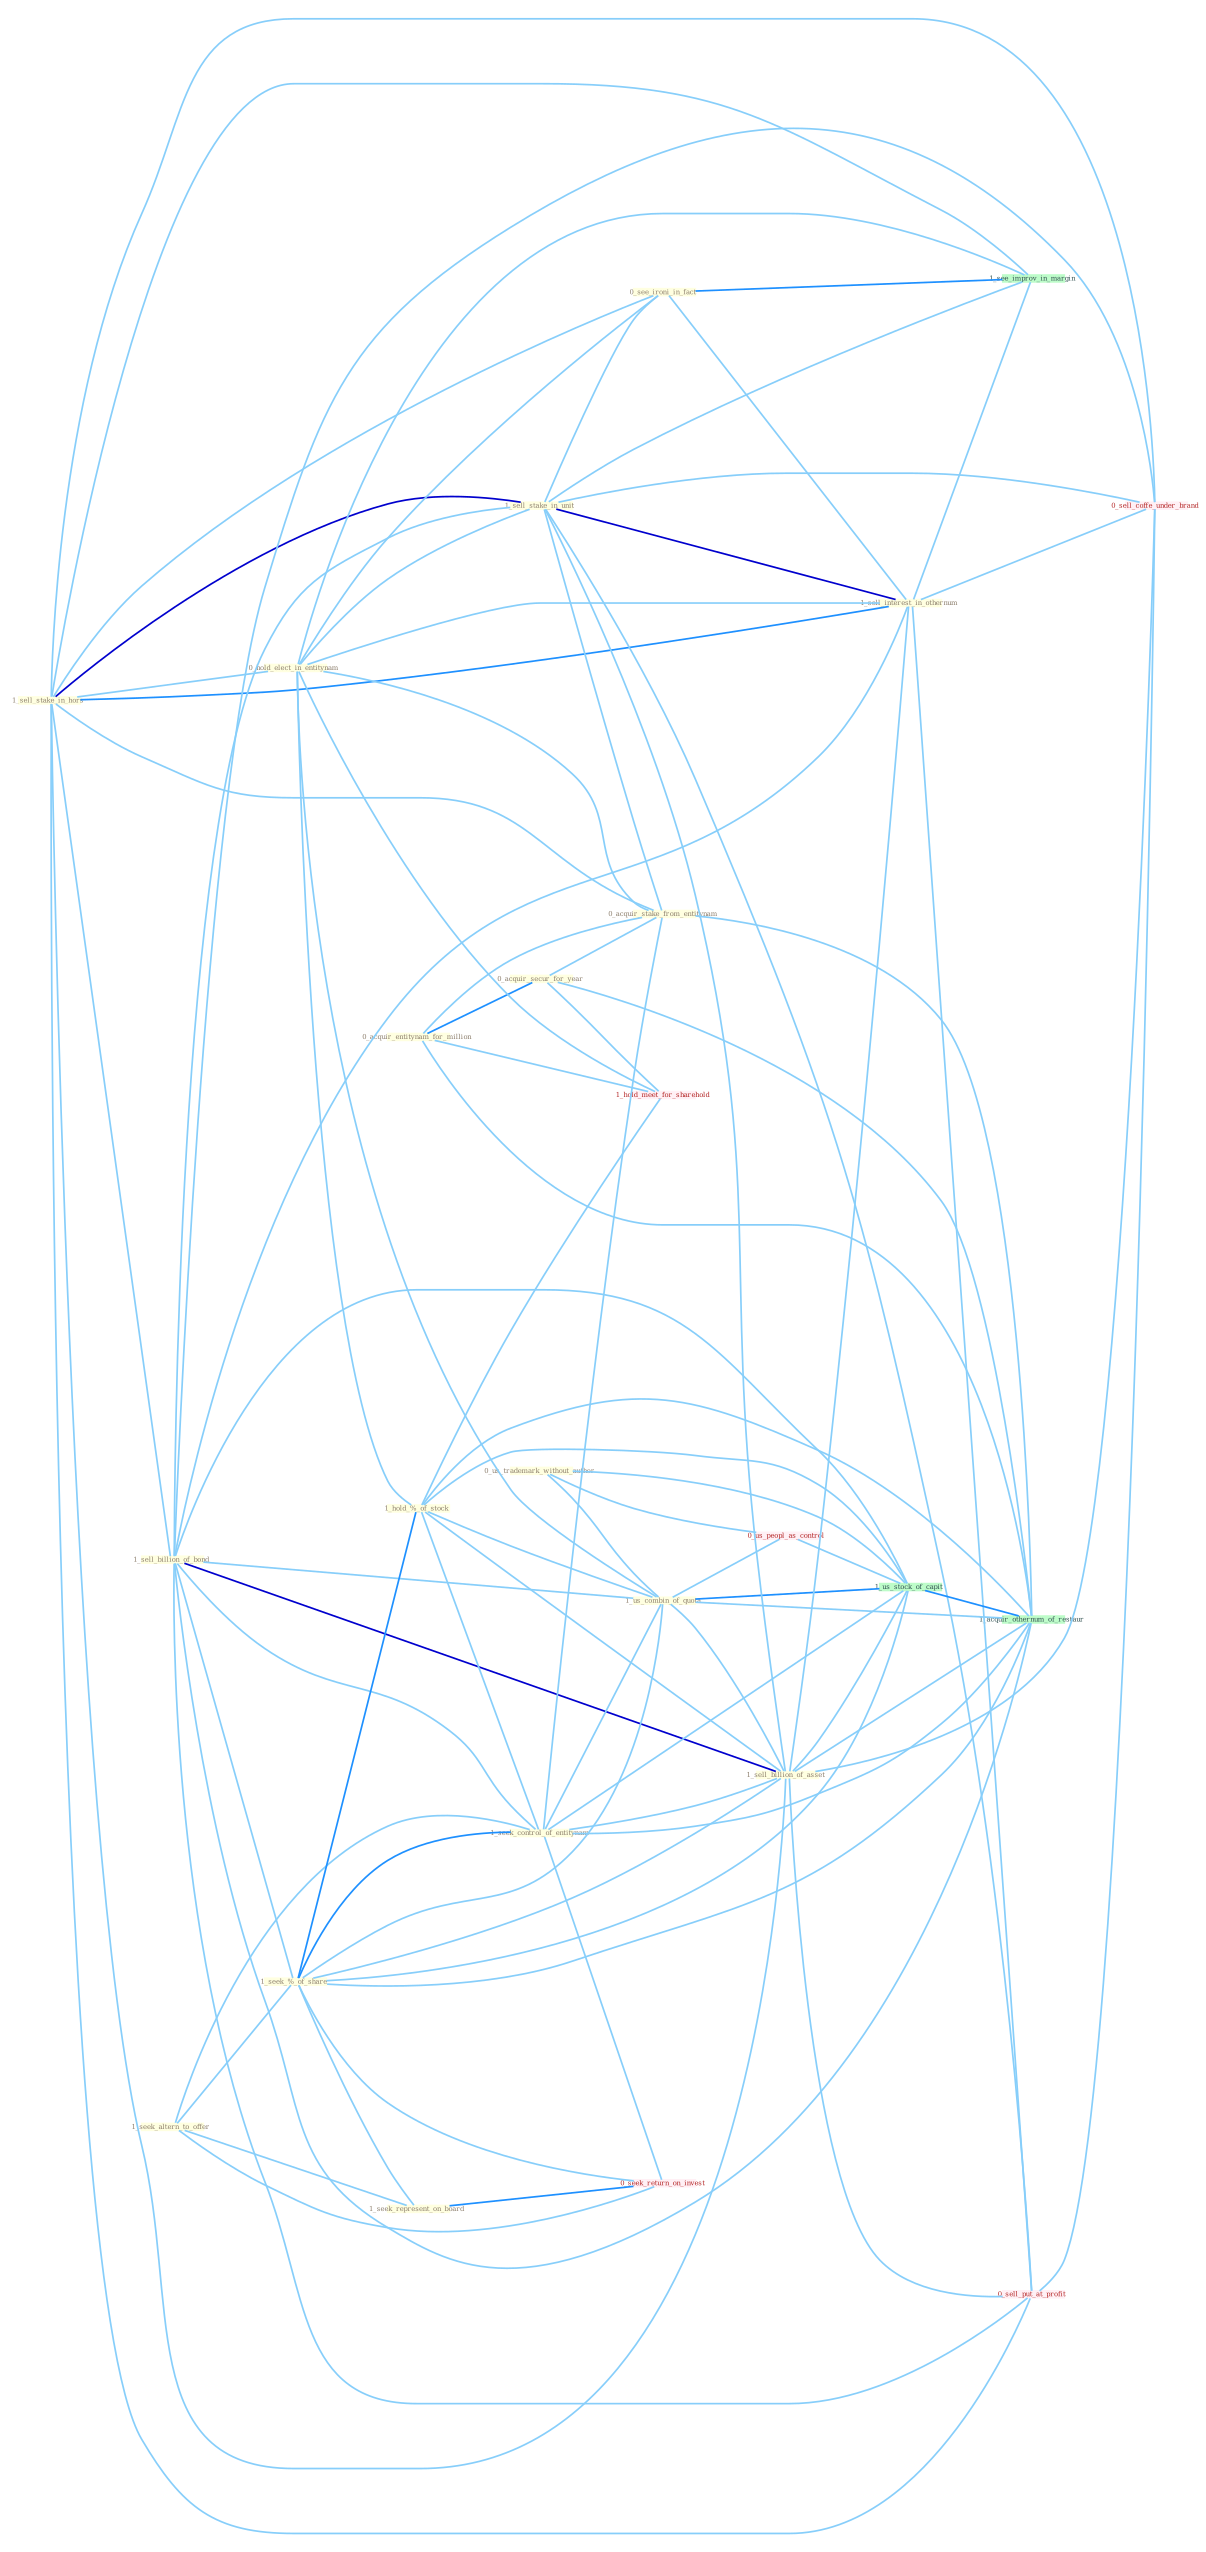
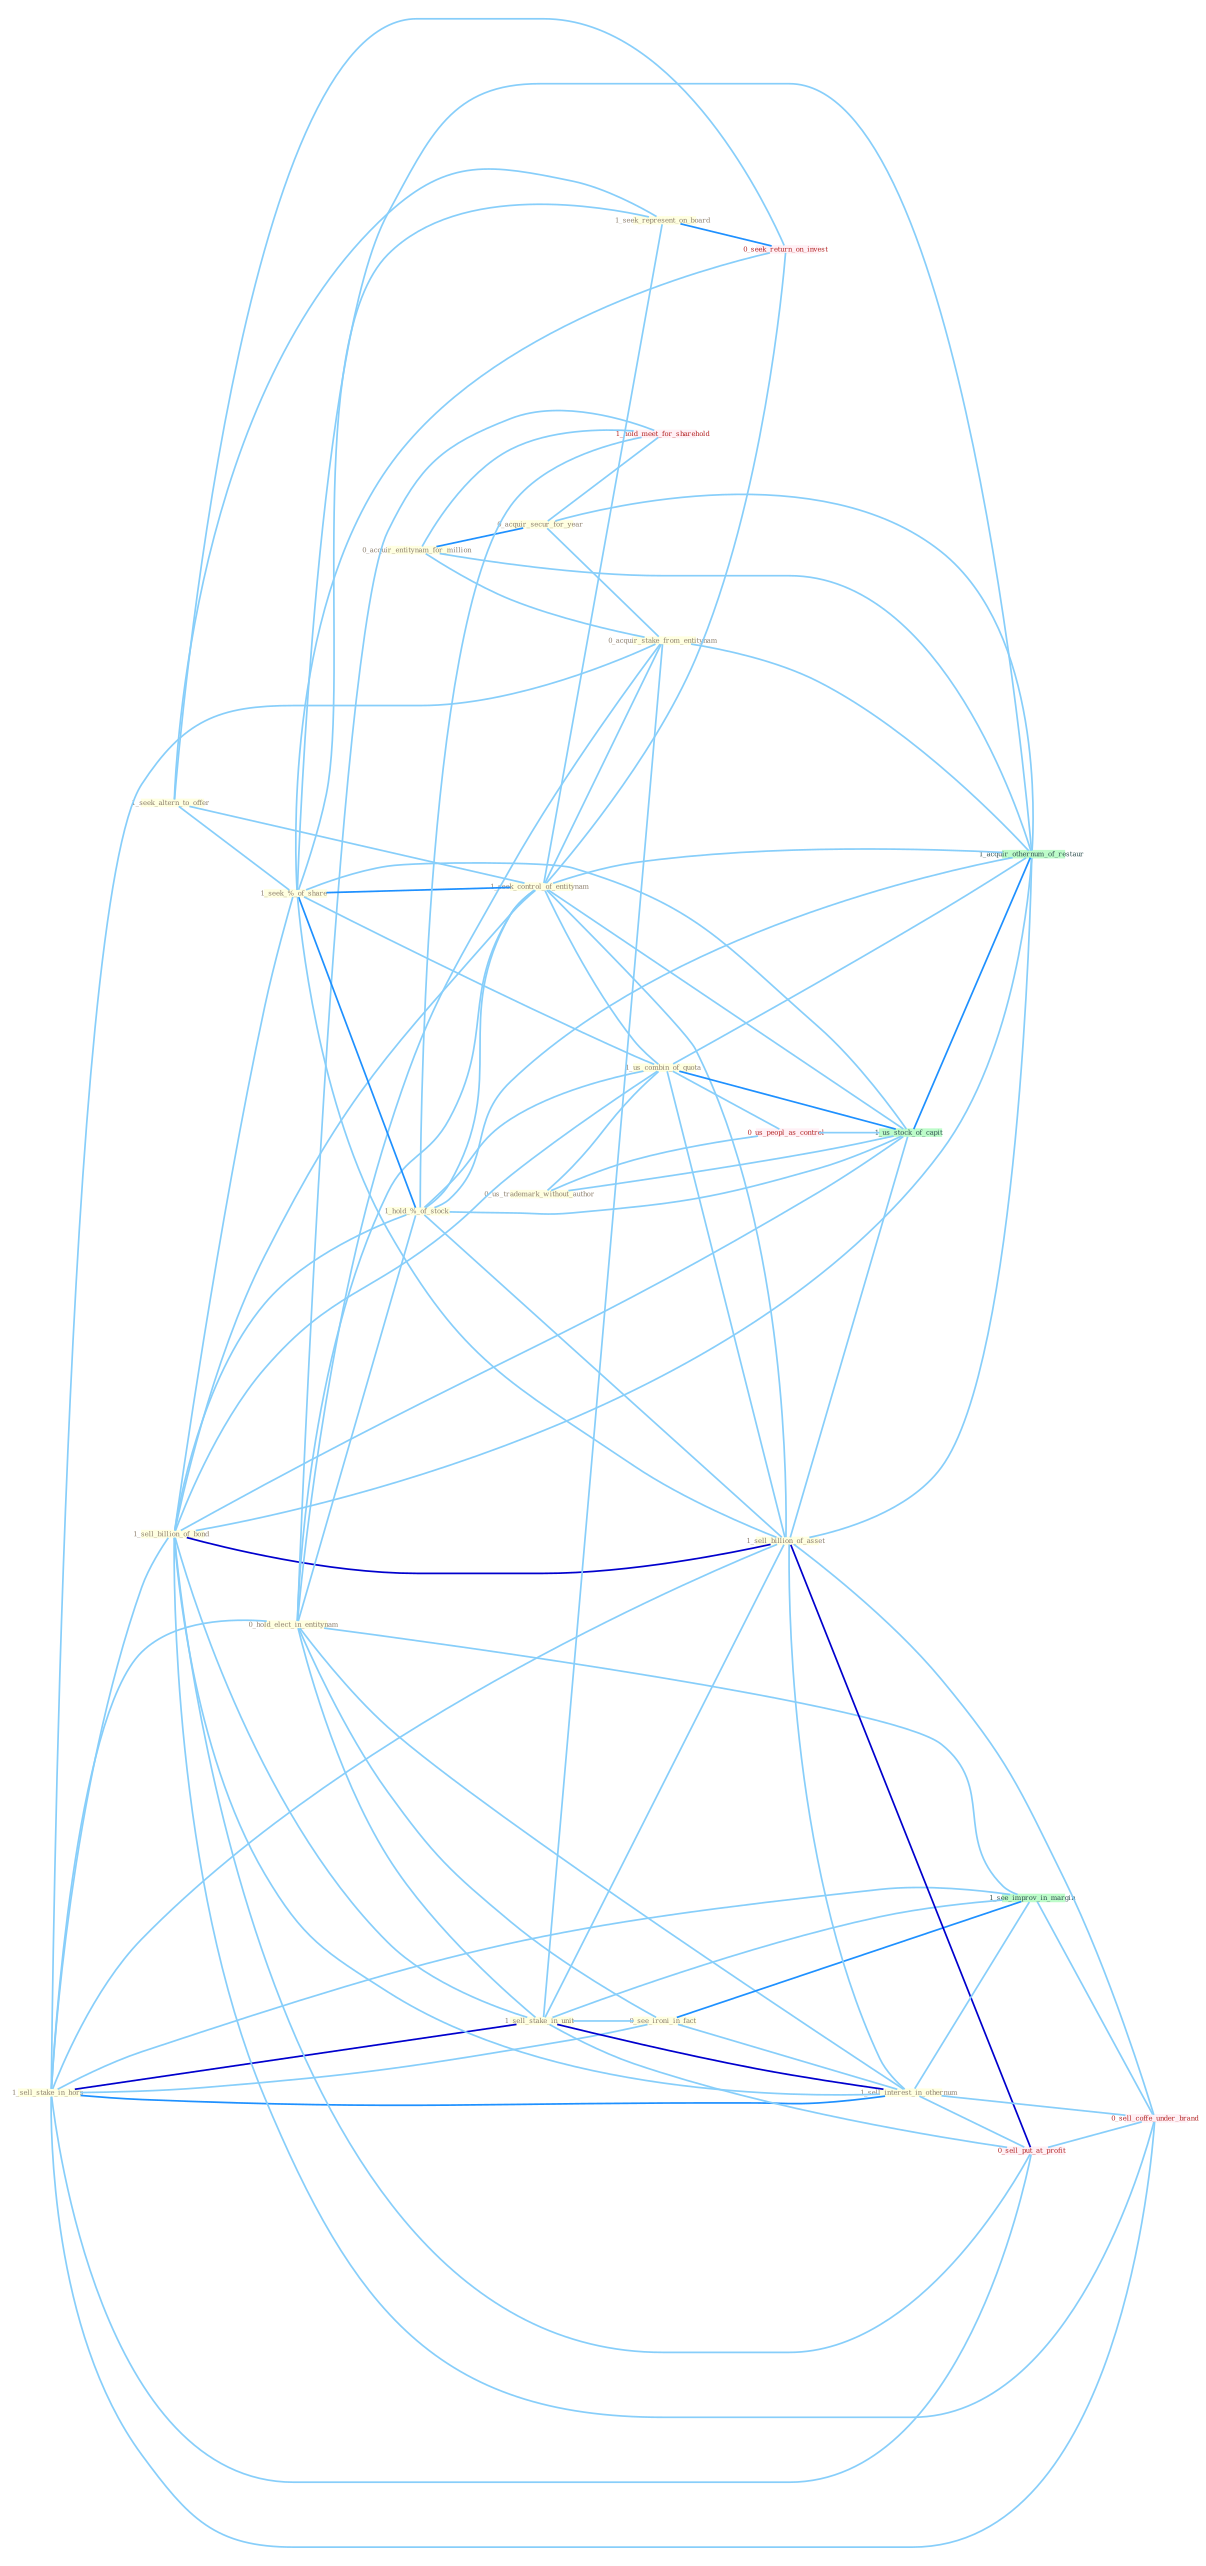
(849, 473) -> (1095, 2008)
none -> (603, 554)
(373, 1183) -> (385, 1200)
none -> (242, 1335)
(818, 2075) -> (911, 1846)
